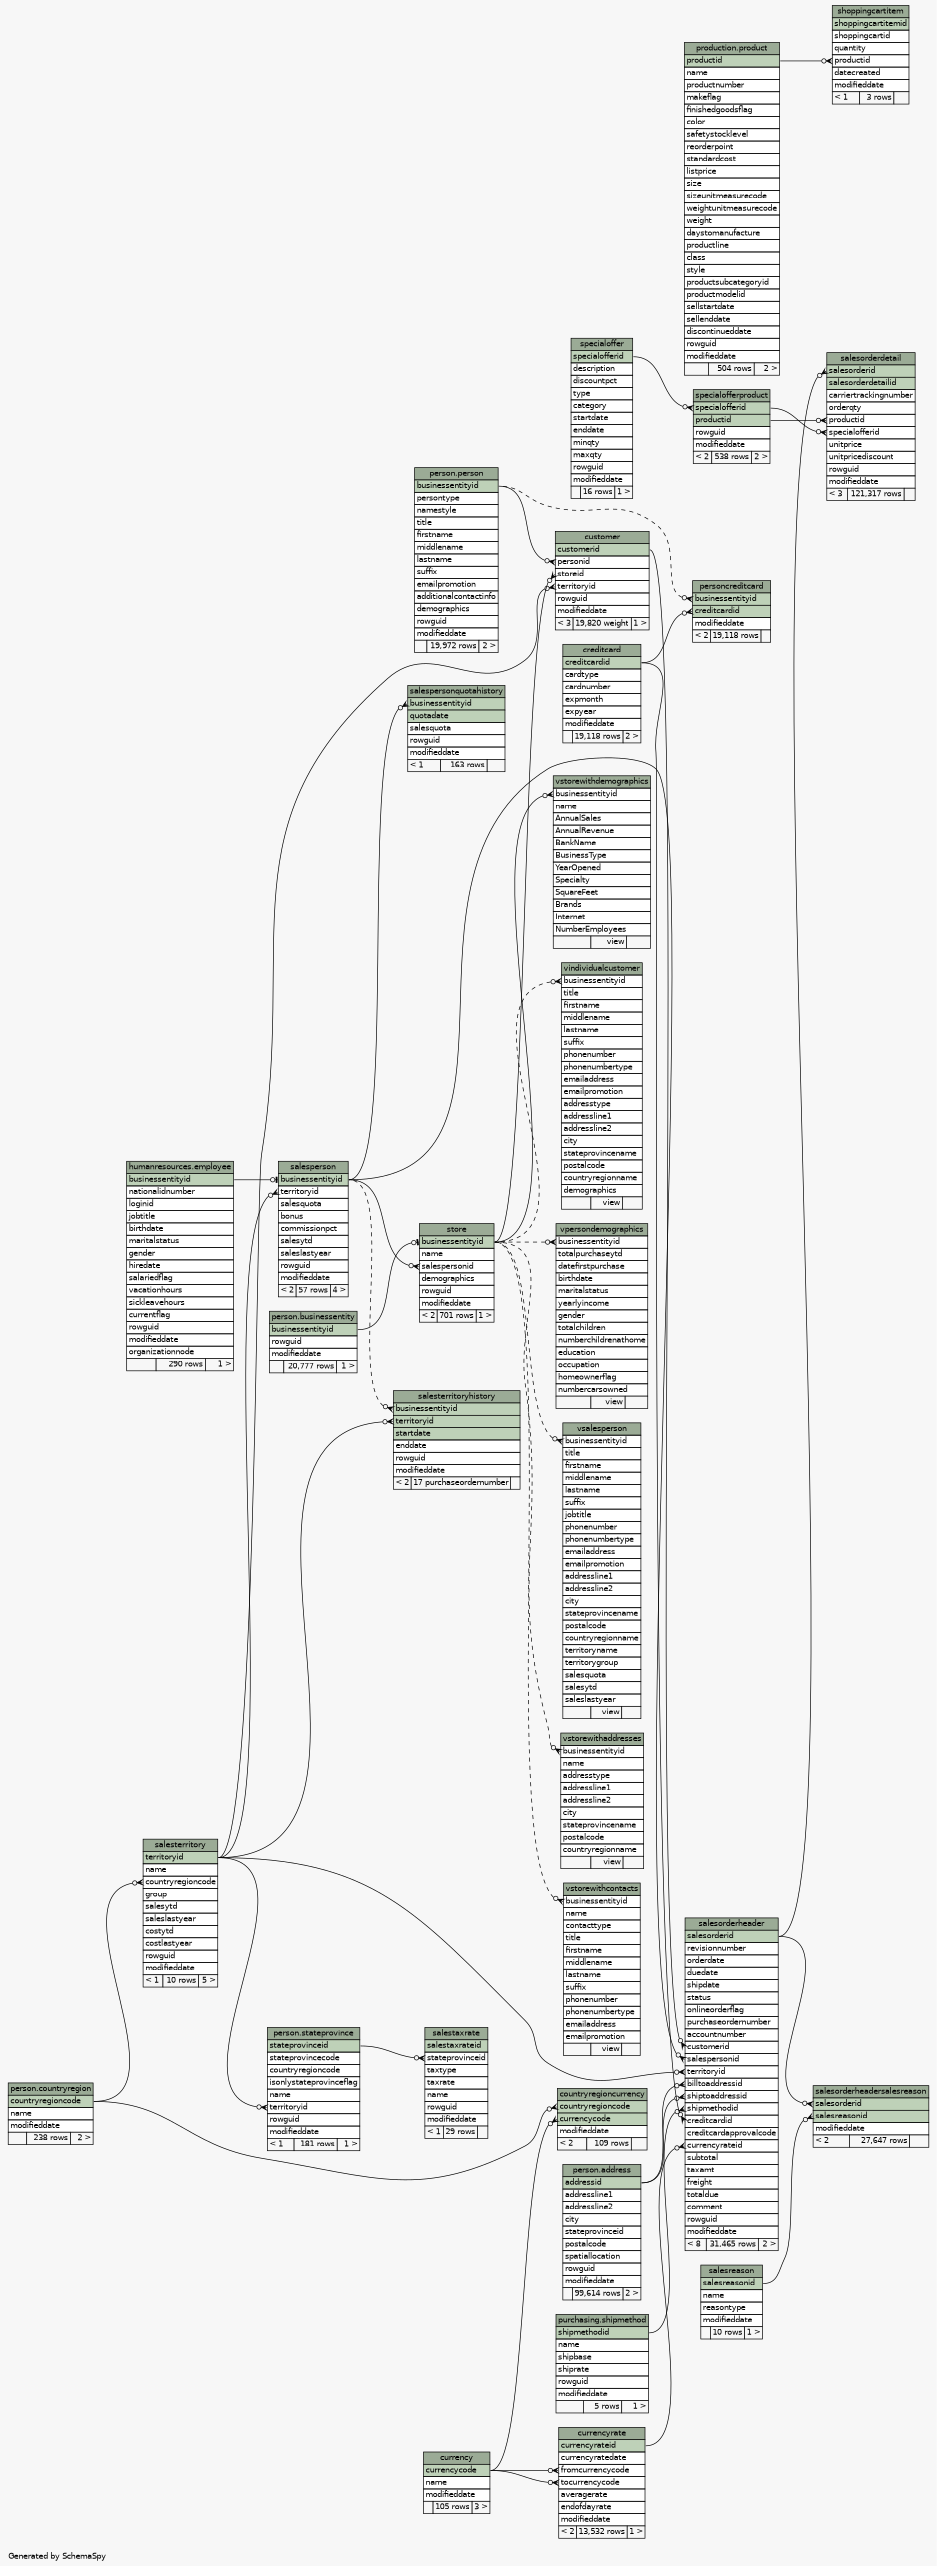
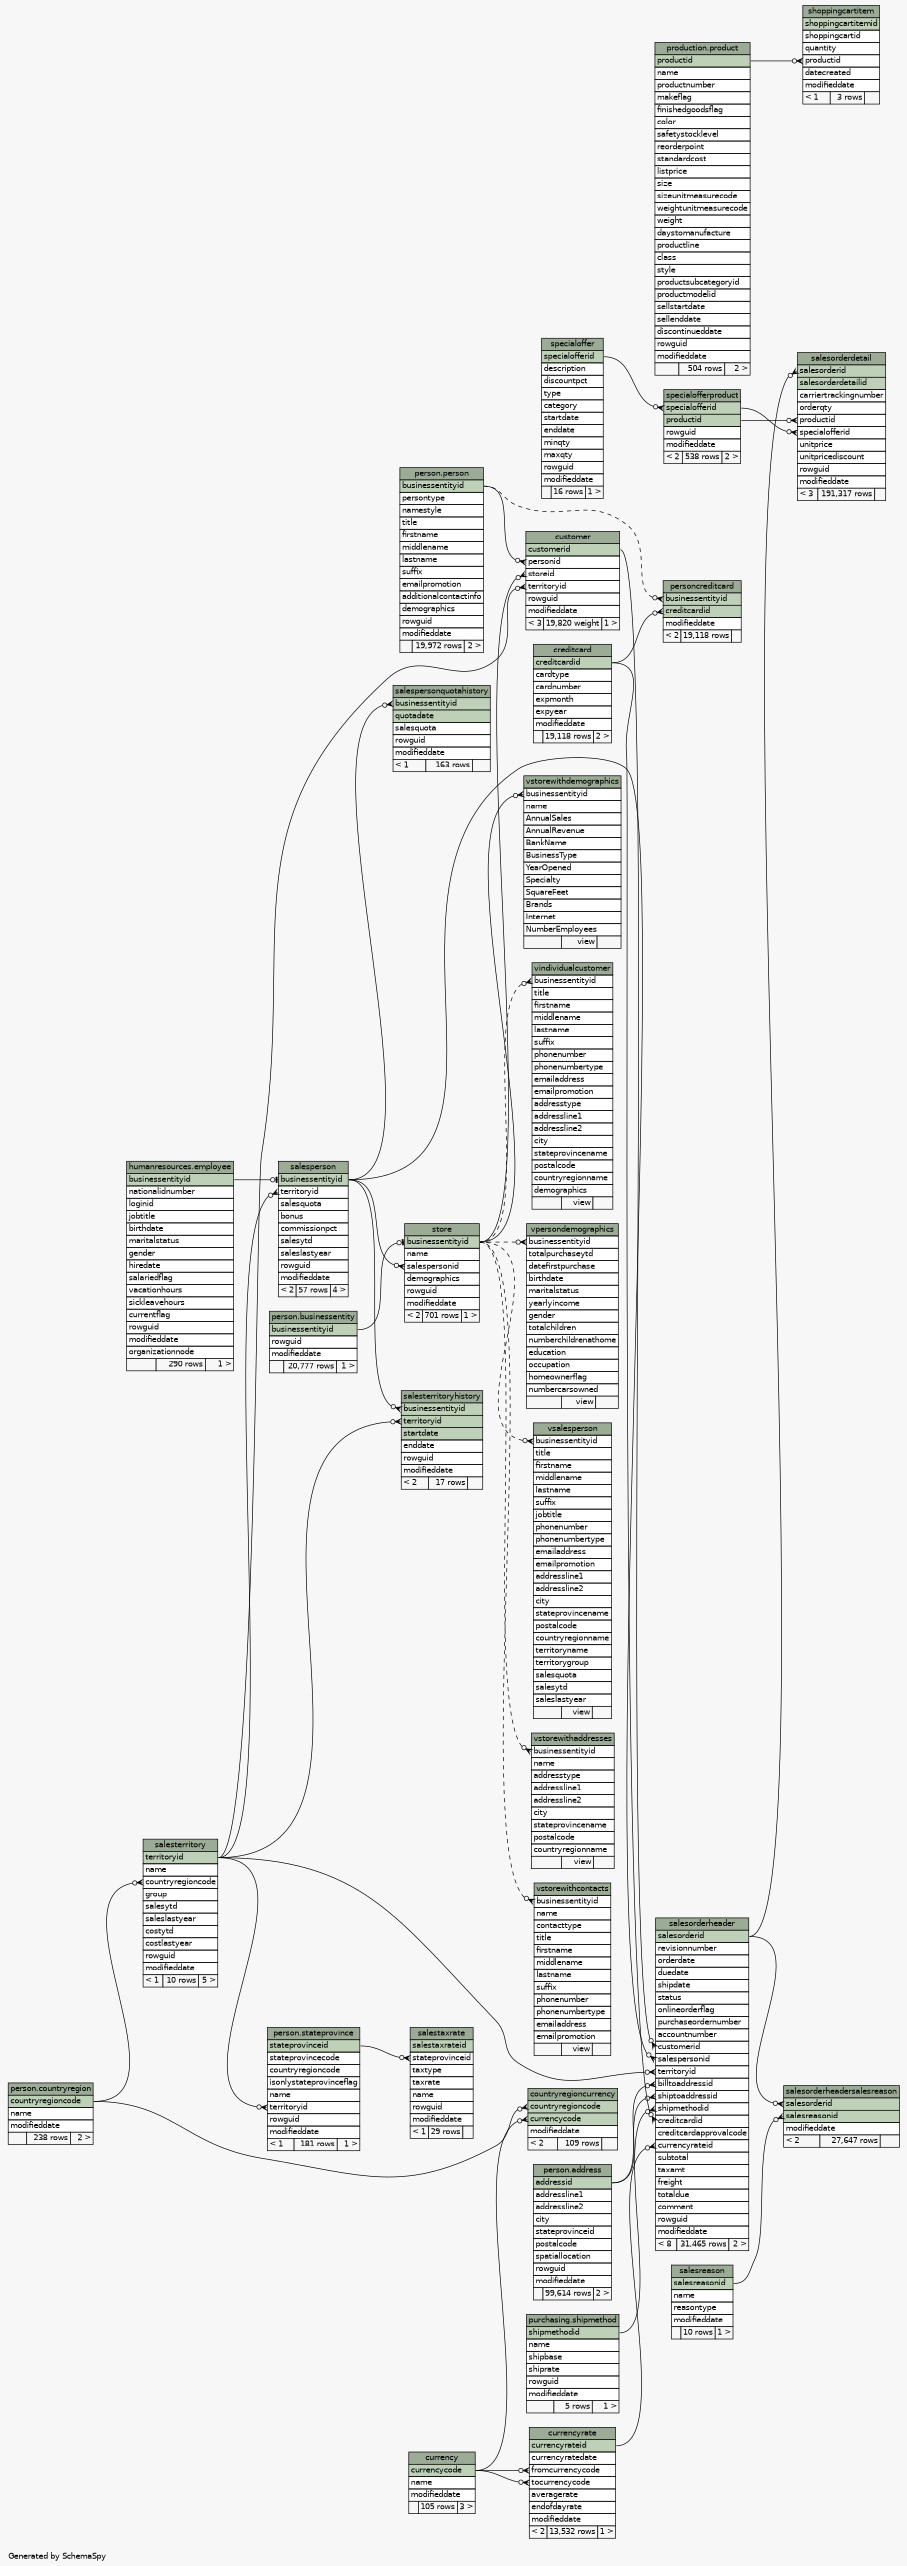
(876, 494) -> (847, 494)
(371, 1290) -> (375, 1290)
(461, 1483) -> (451, 1483)
